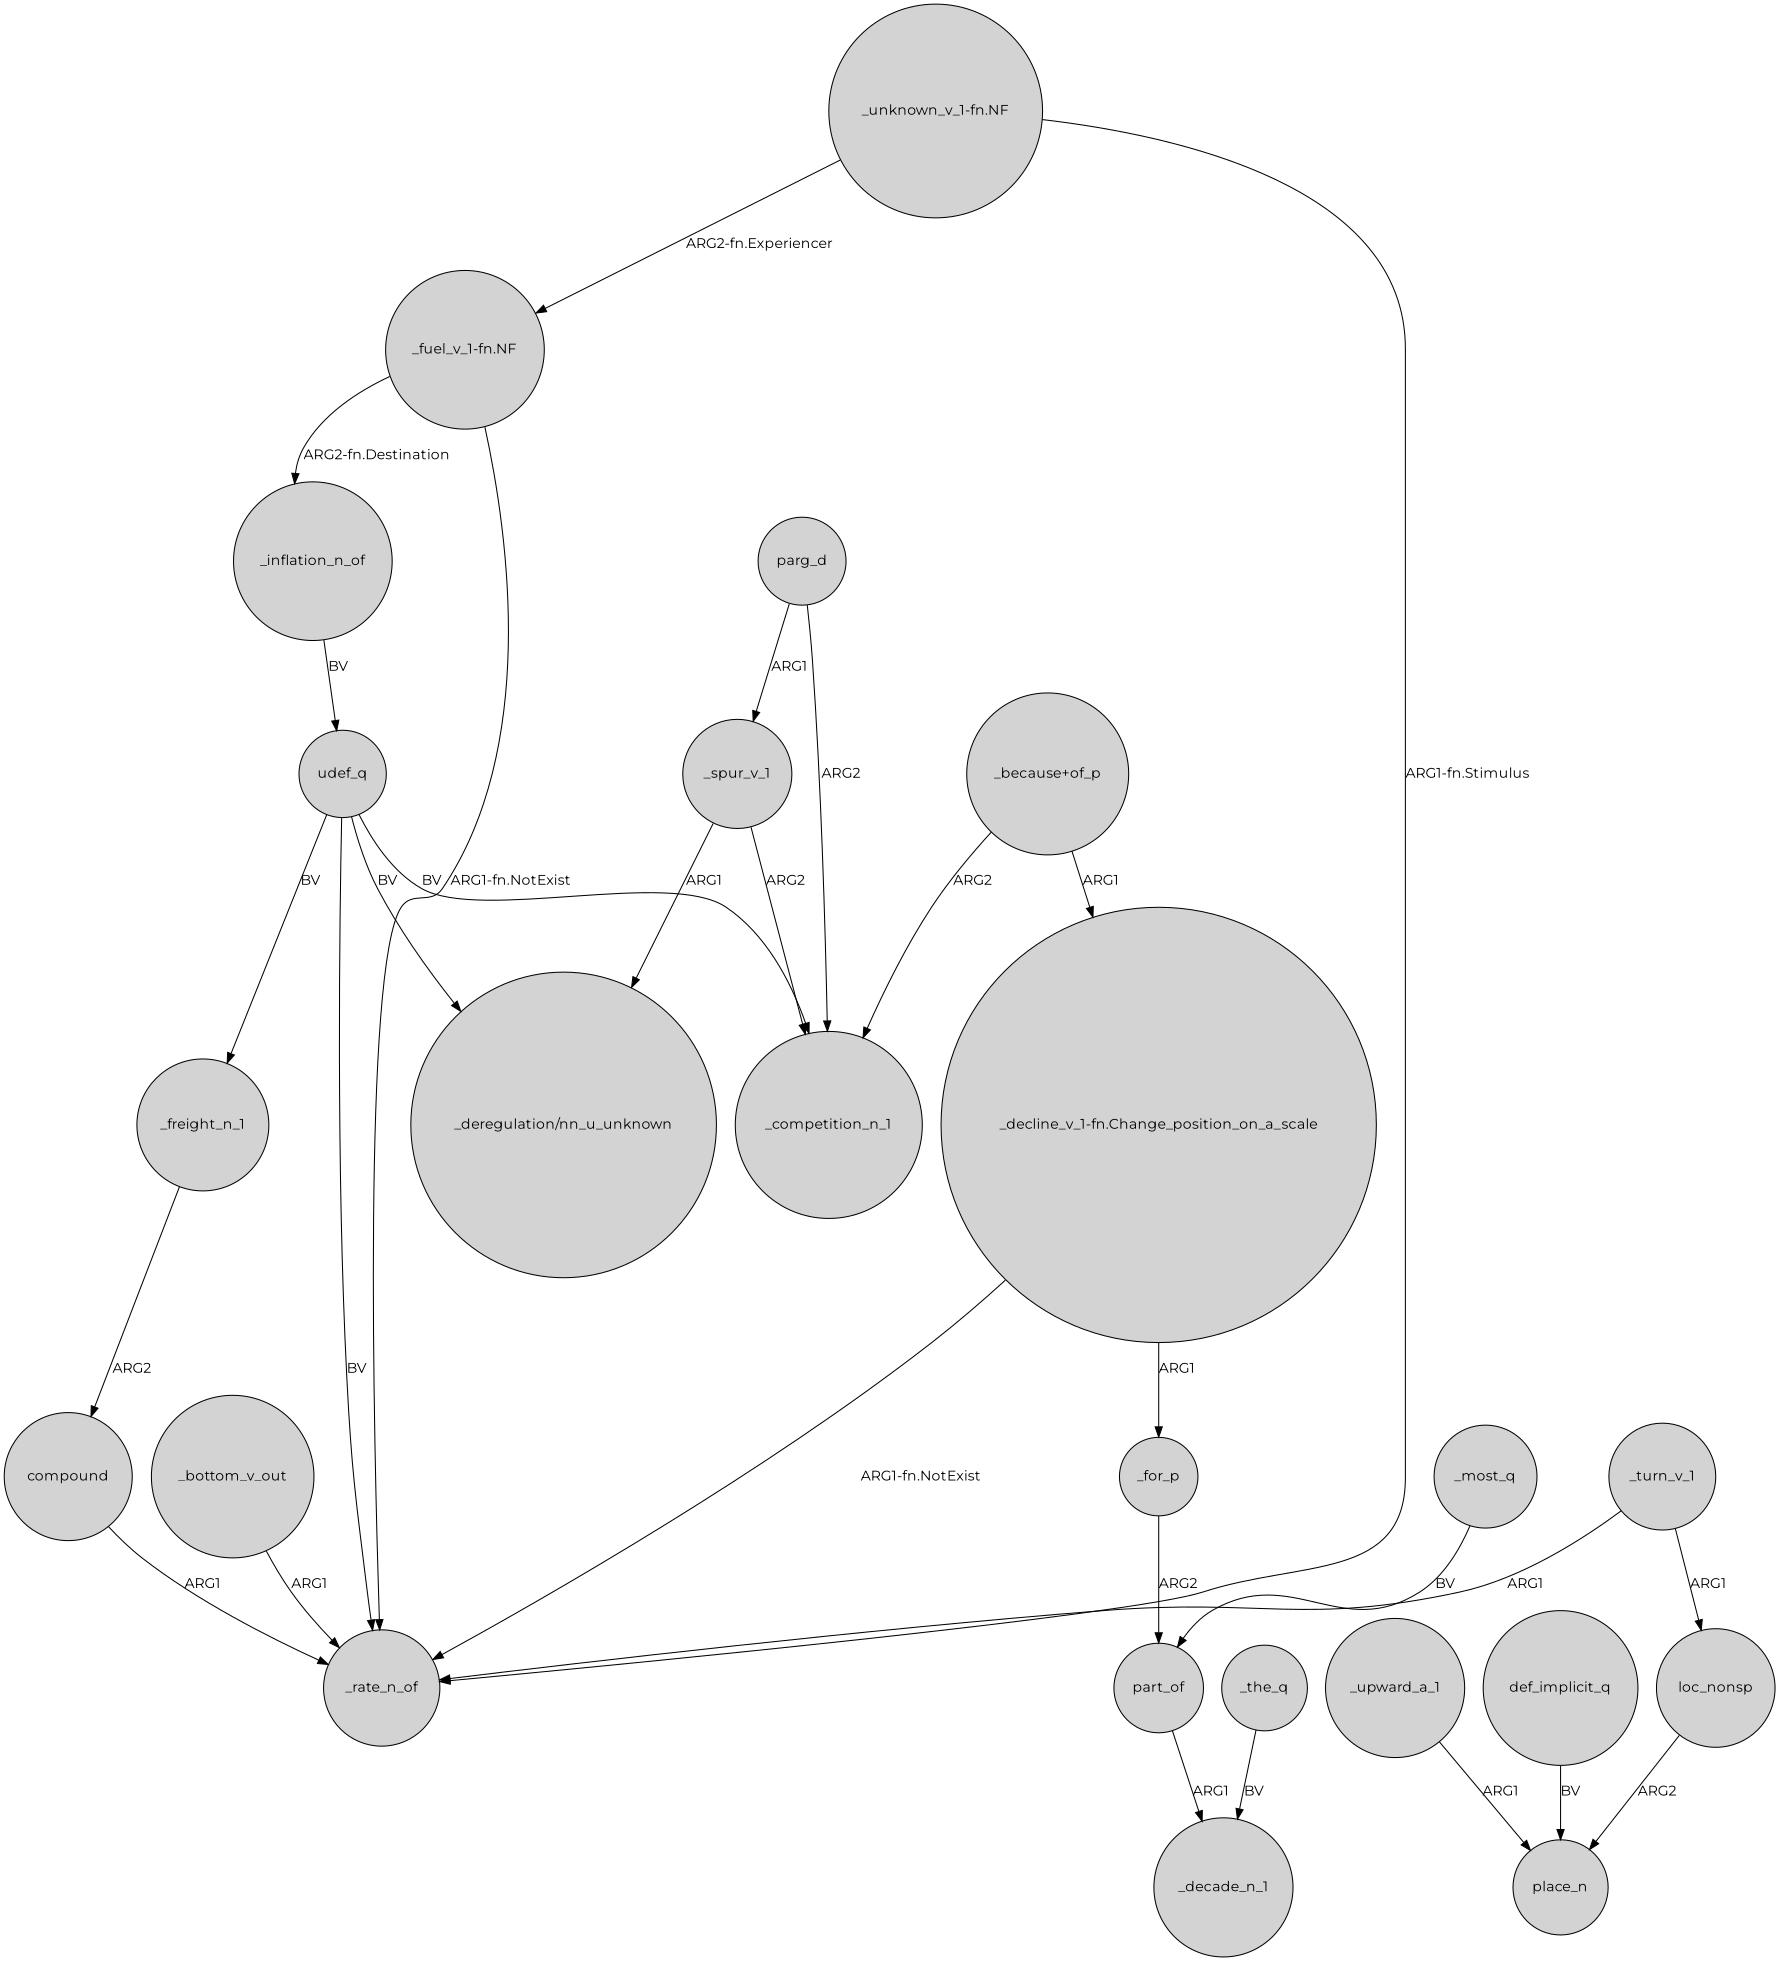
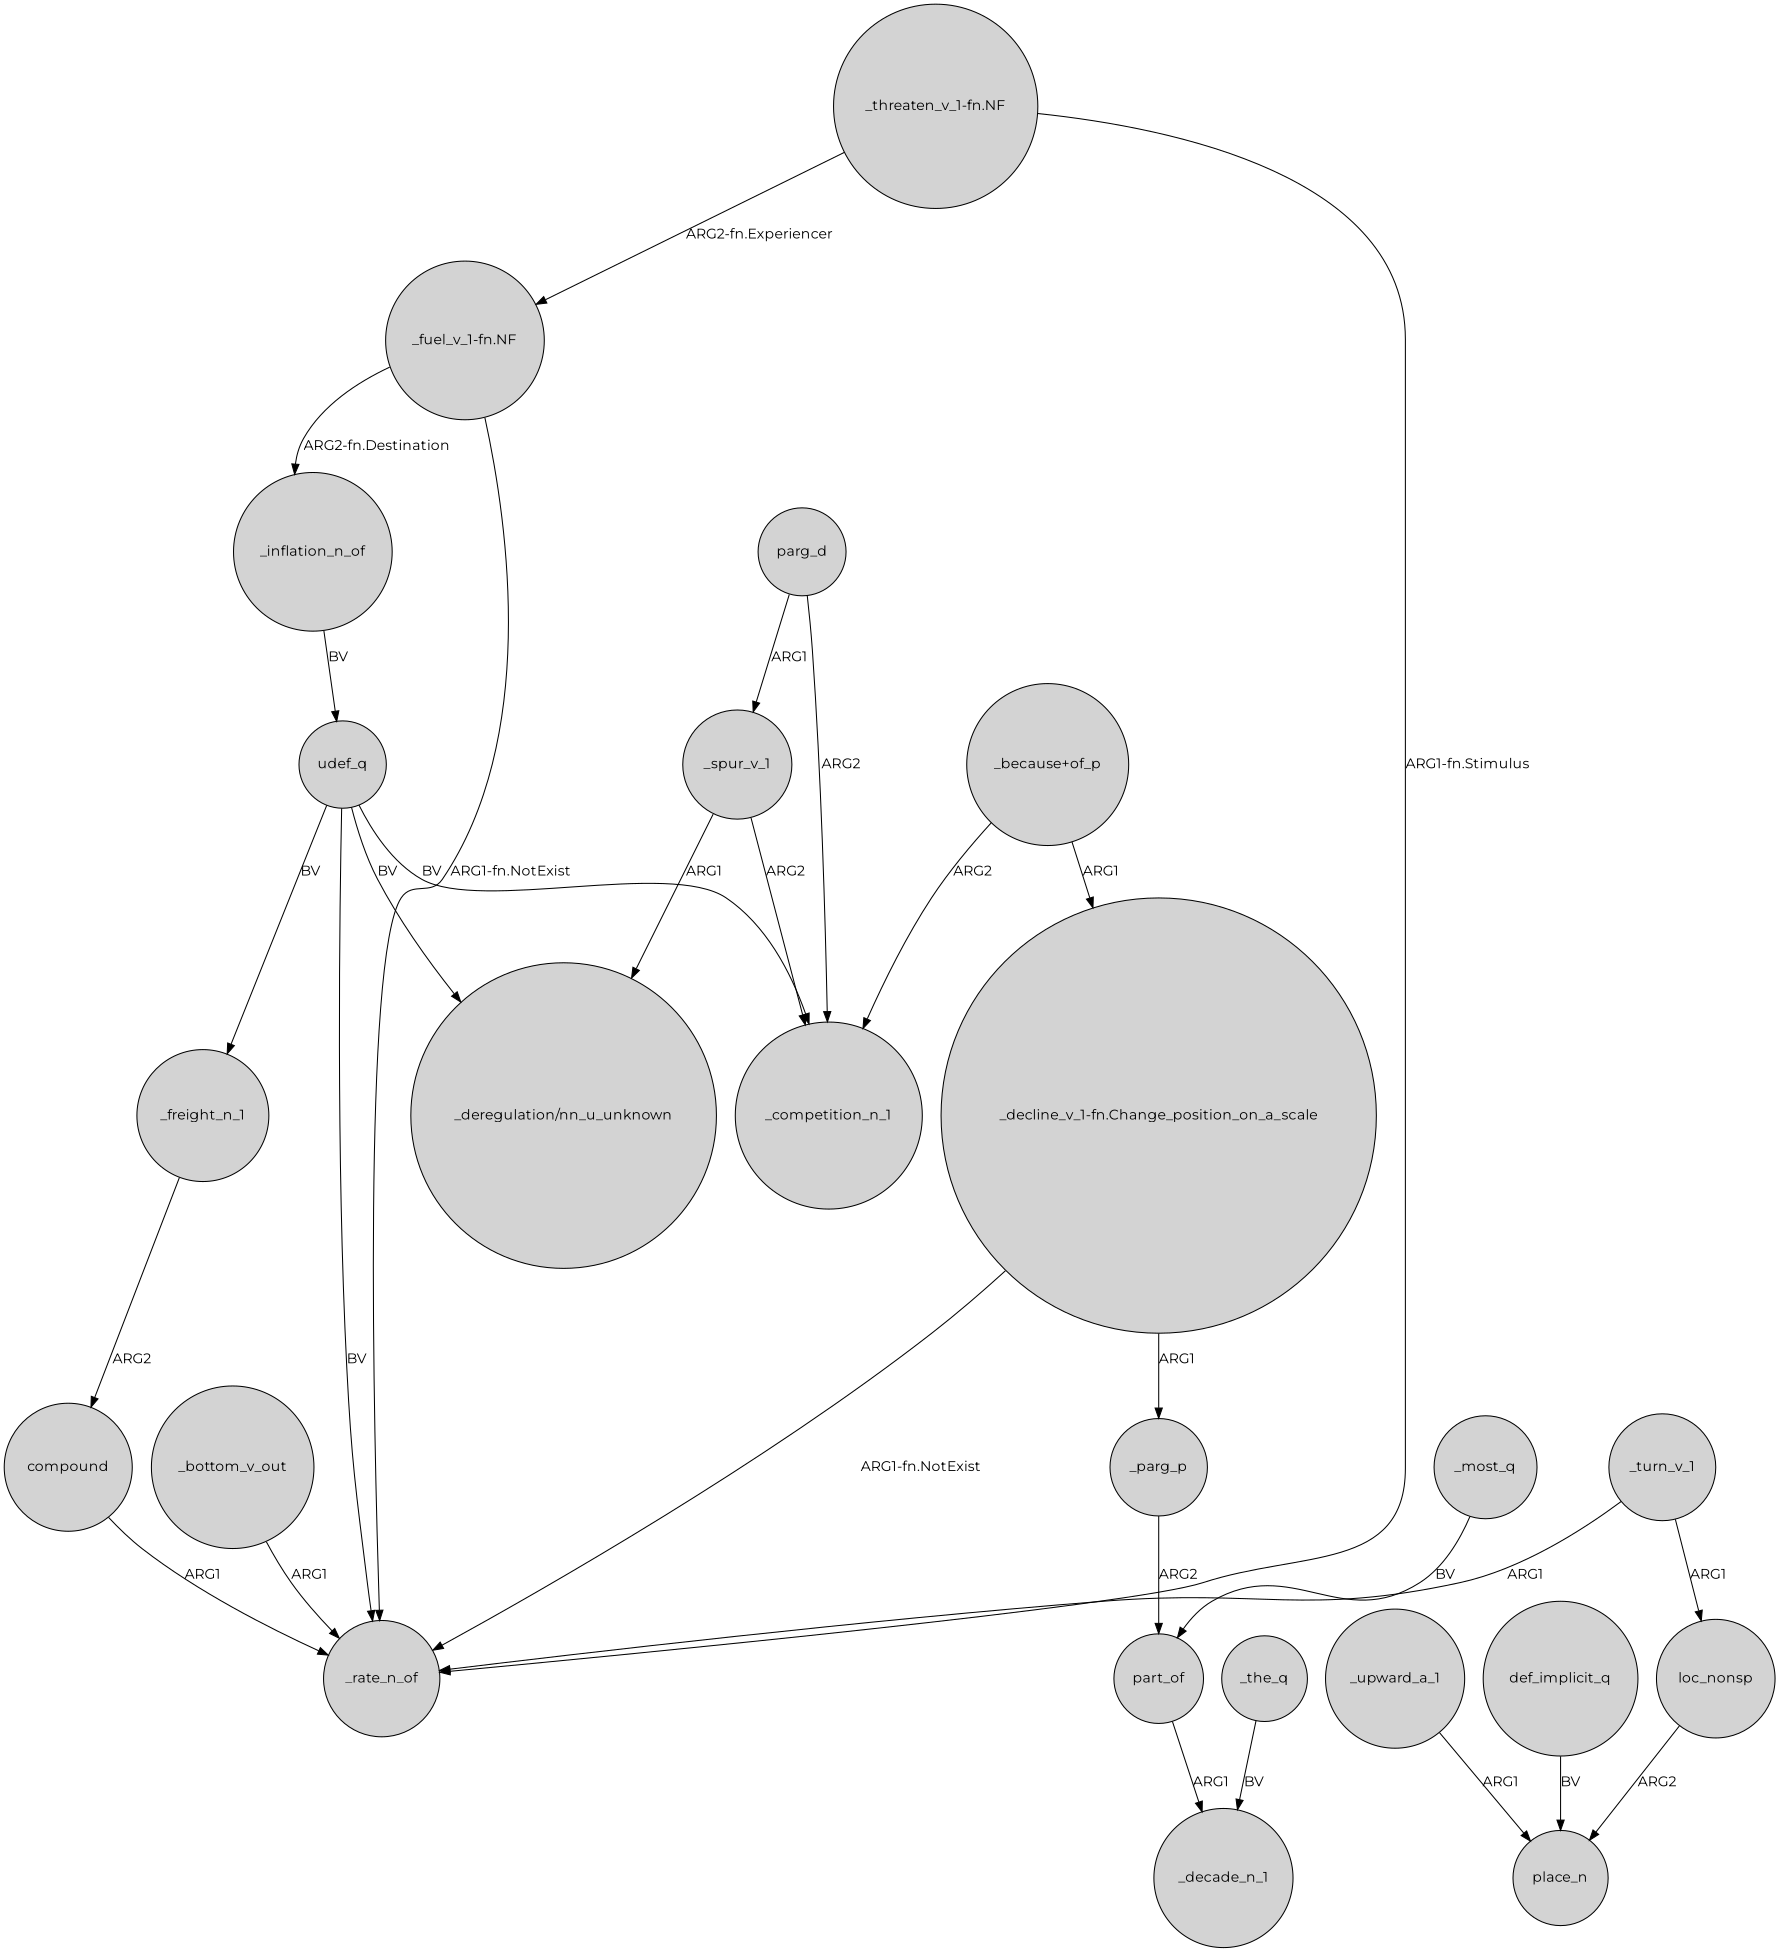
(936, 111) -> (936, 106)
(1159, 1477) -> (1159, 1467)
